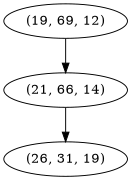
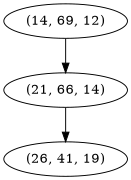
(66, 21) -> (66, 21)
(66, 159) -> (66, 159)
